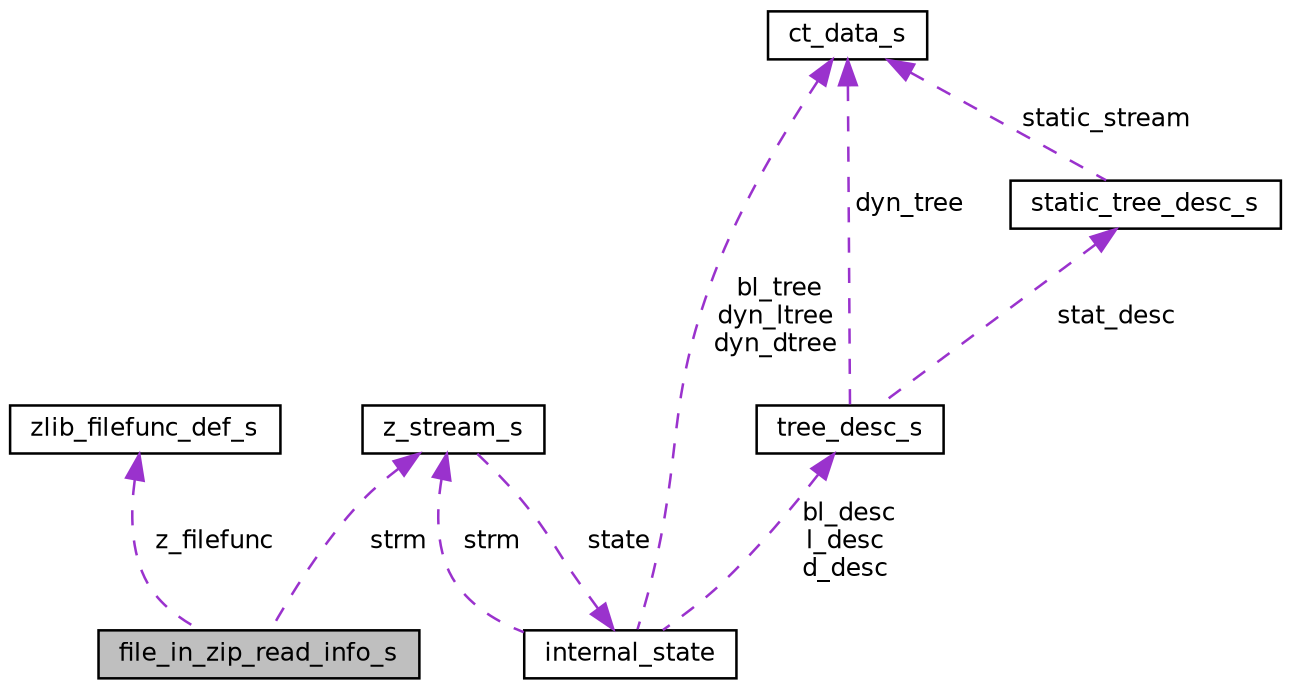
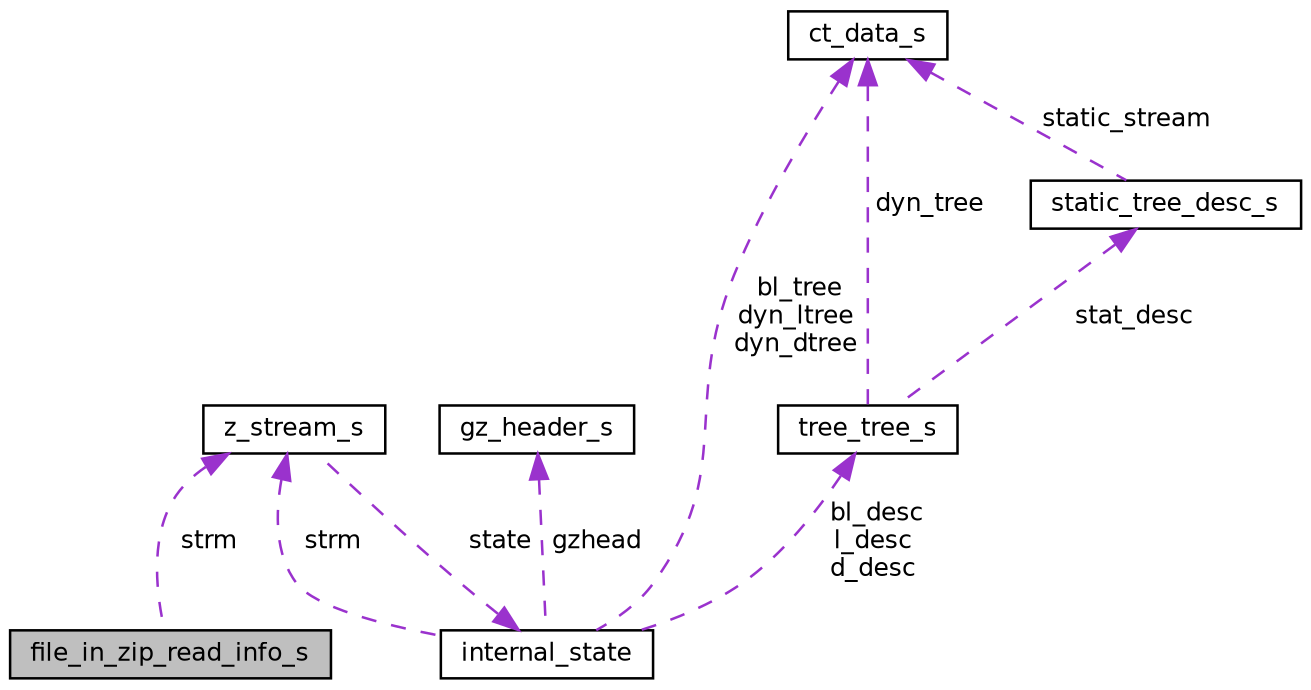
(145, 429) -> none
none -> (537, 429)
(850, 429) -> (868, 429)
